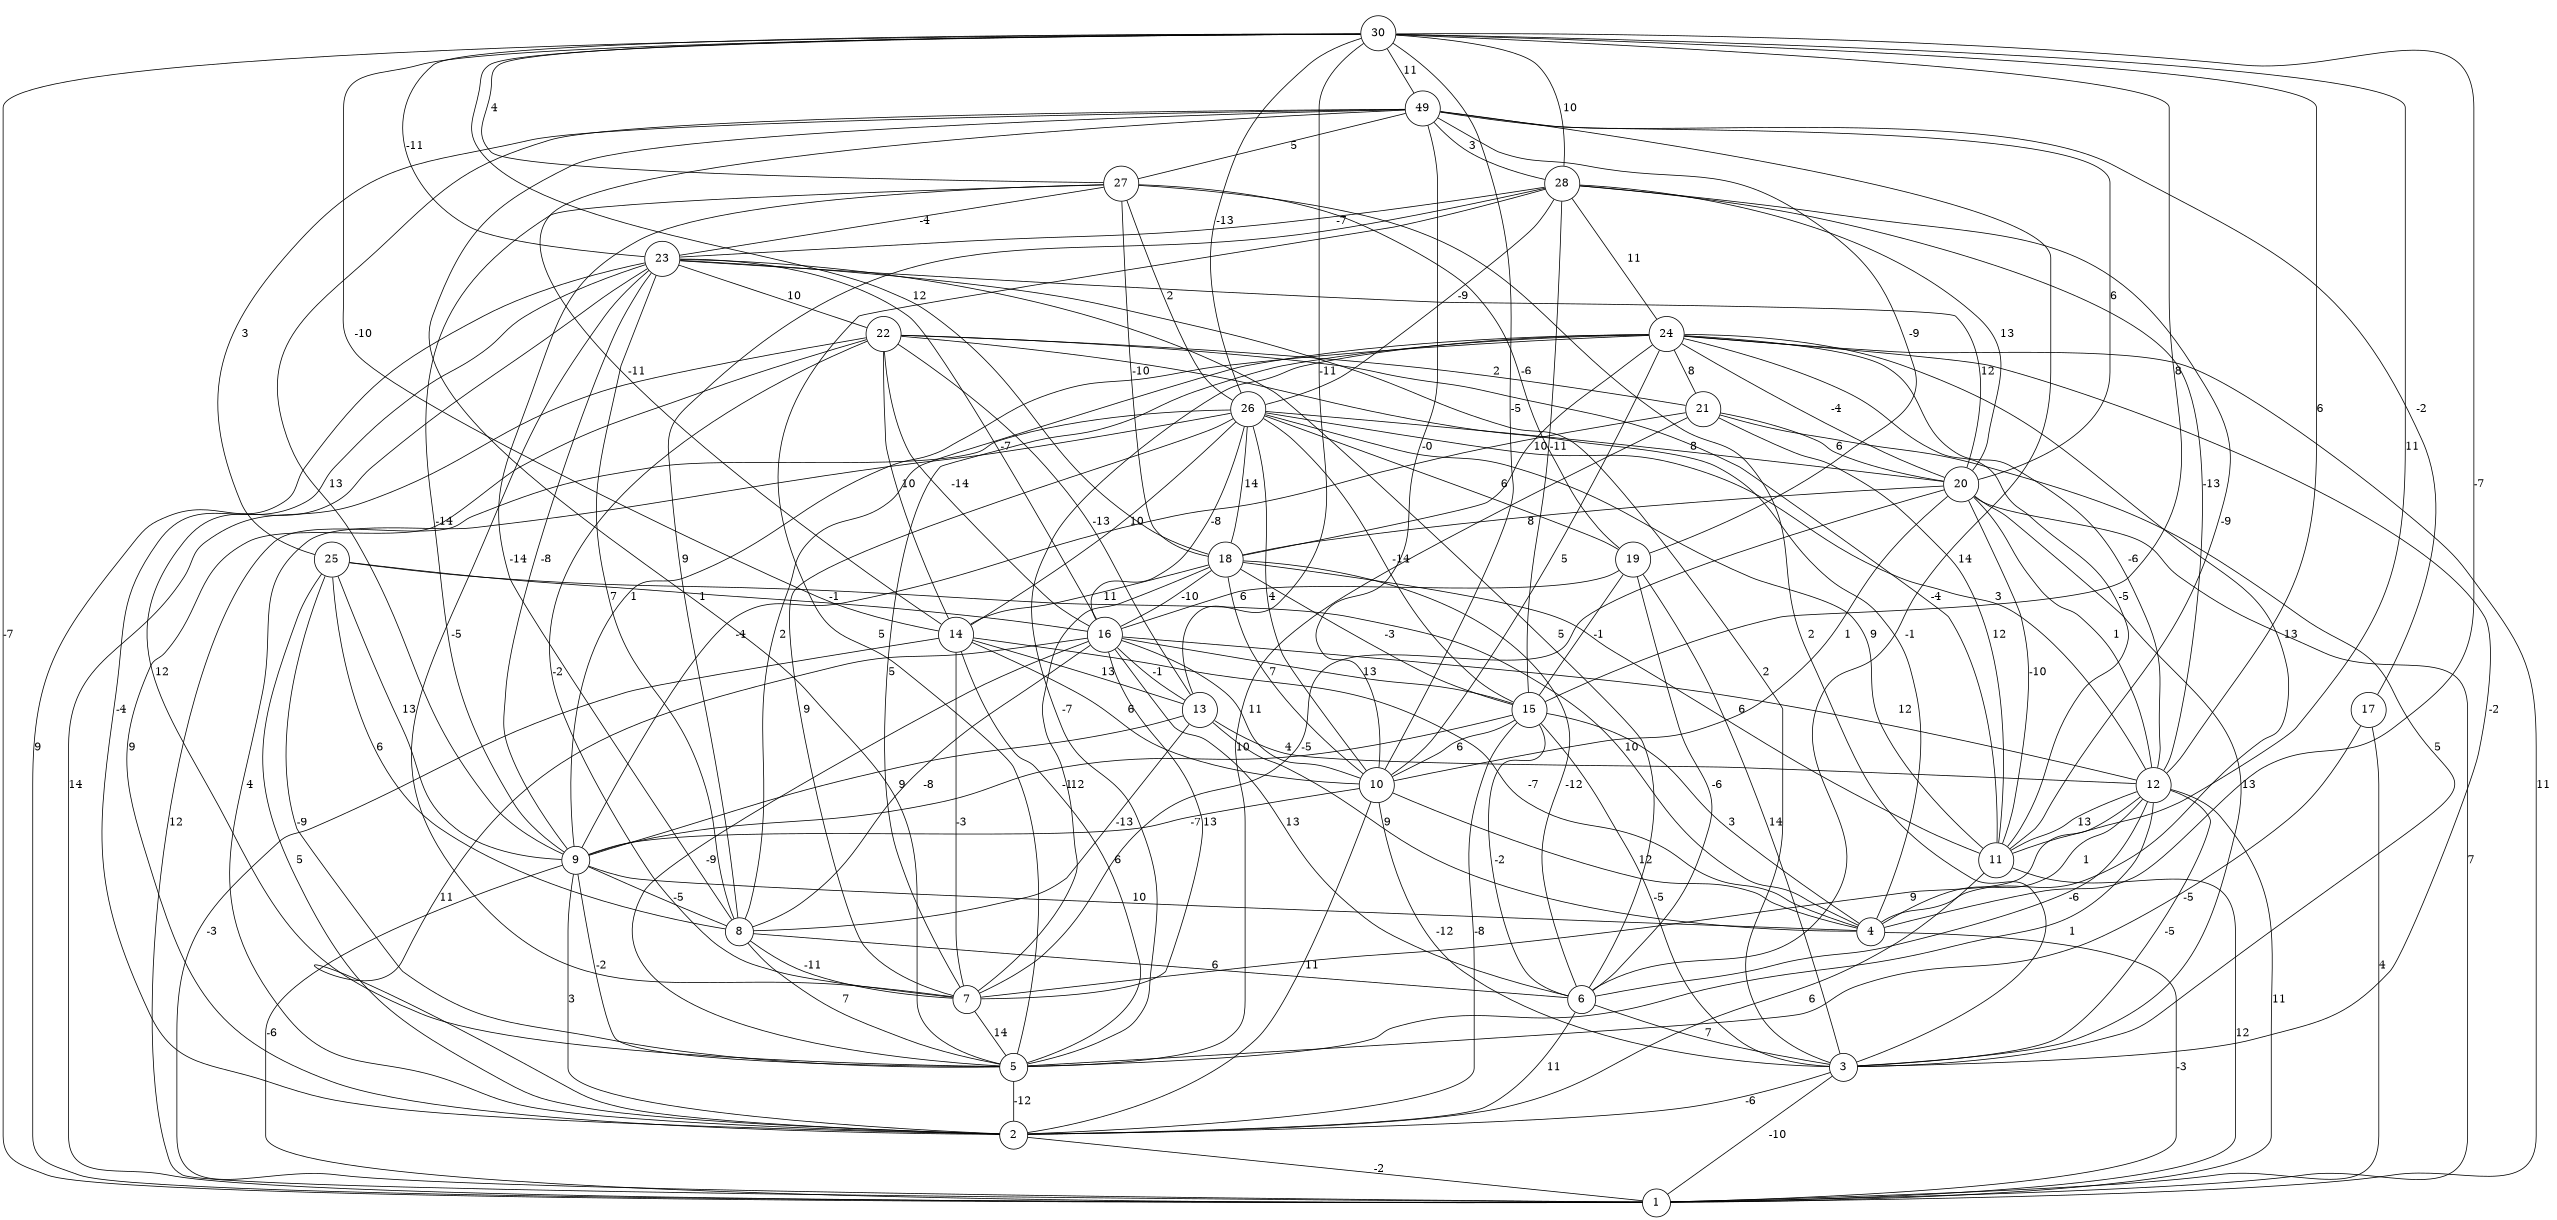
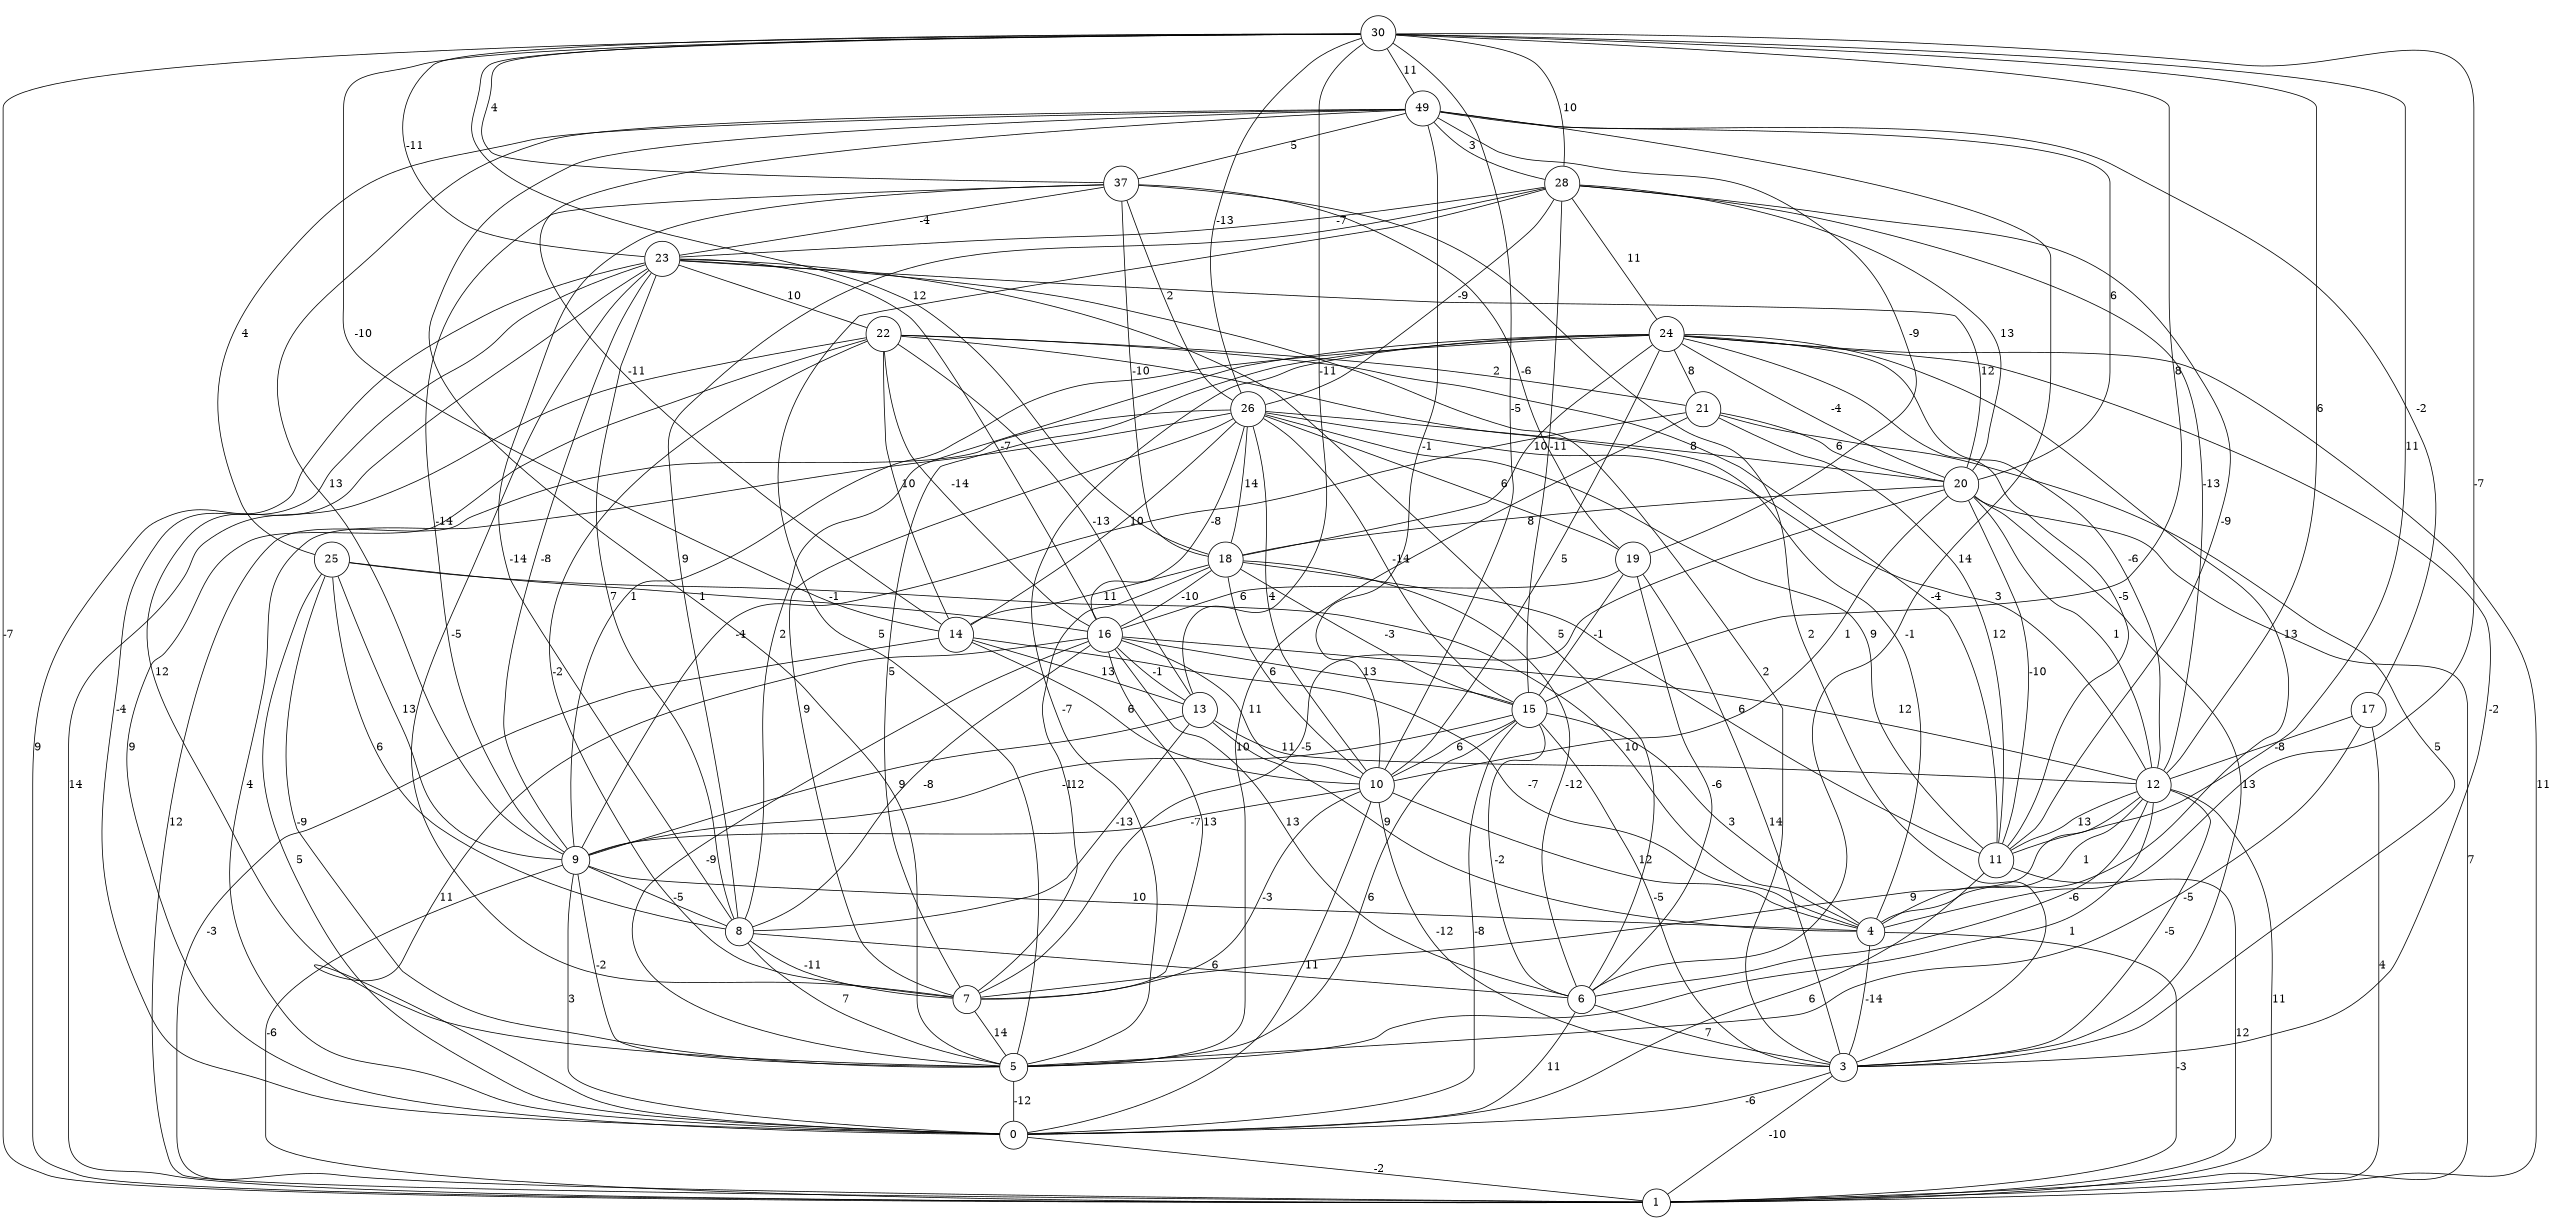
(1121, 184) -> (1121, 184)
(245, 334) -> (245, 334)
(1427, 447) -> (1427, 447)
(1273, 672) -> (1273, 672)
(1289, 748) -> (1289, 748)
none -> (2261, 748)
(956, 820) -> (1209, 960)
(1102, 855) -> (1338, 963)
none -> (1863, 1001)
(1014, 1135) -> (1014, 1135)
